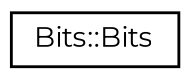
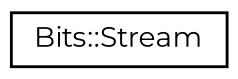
(95, 40) -> (119, 40)
